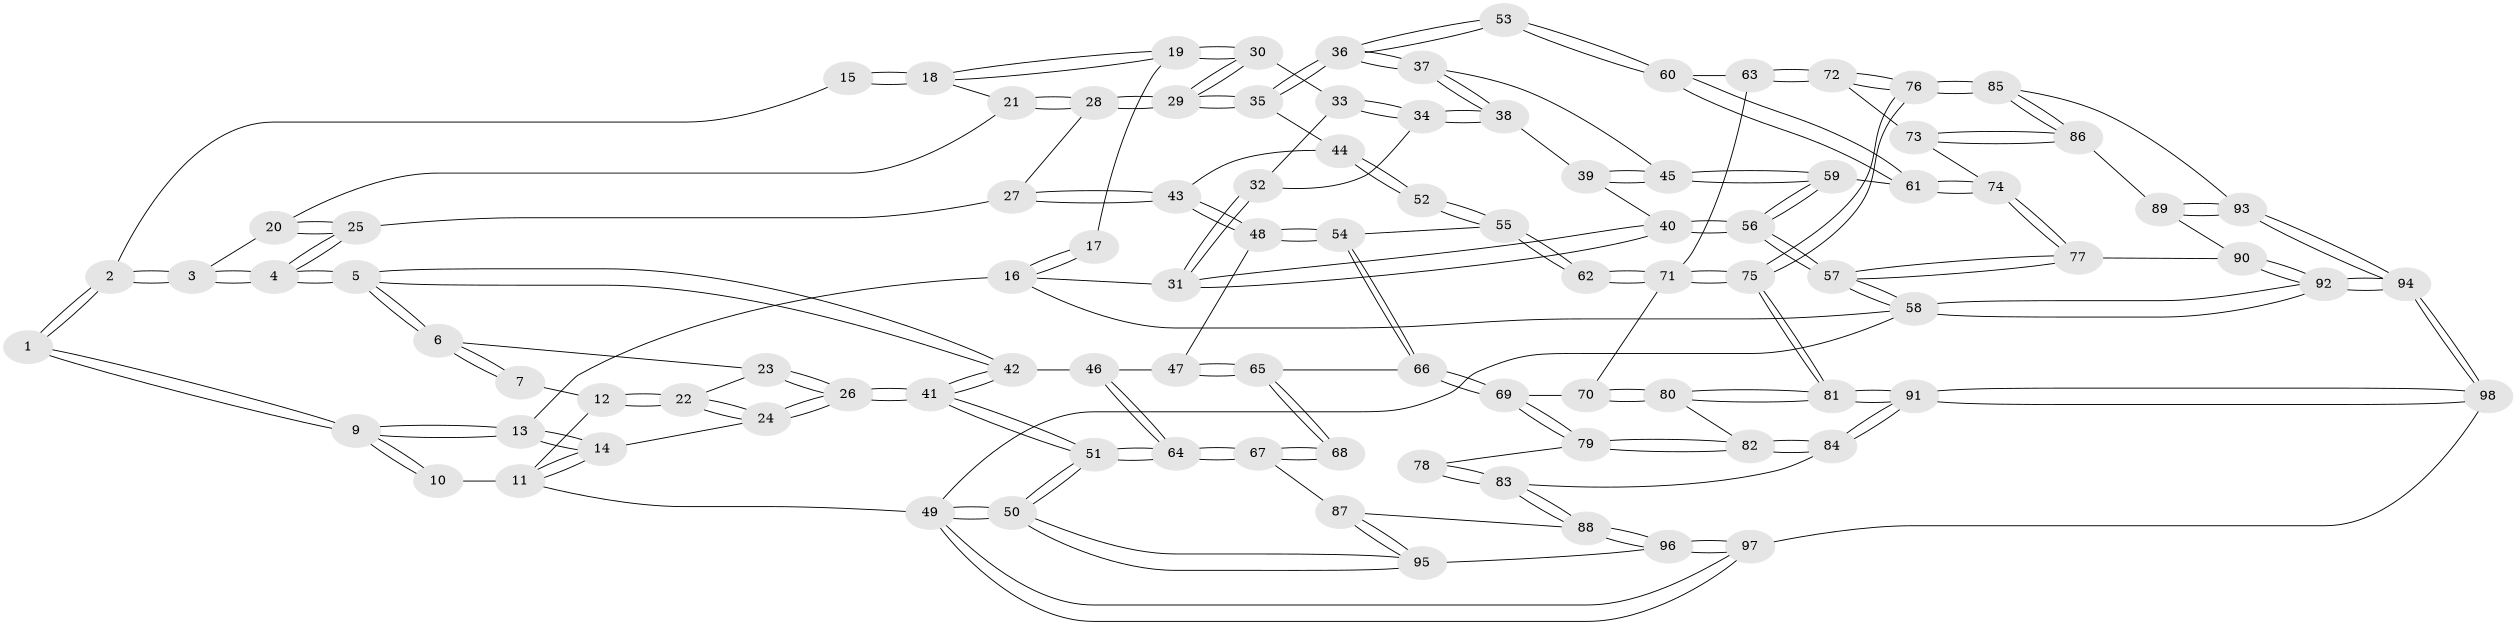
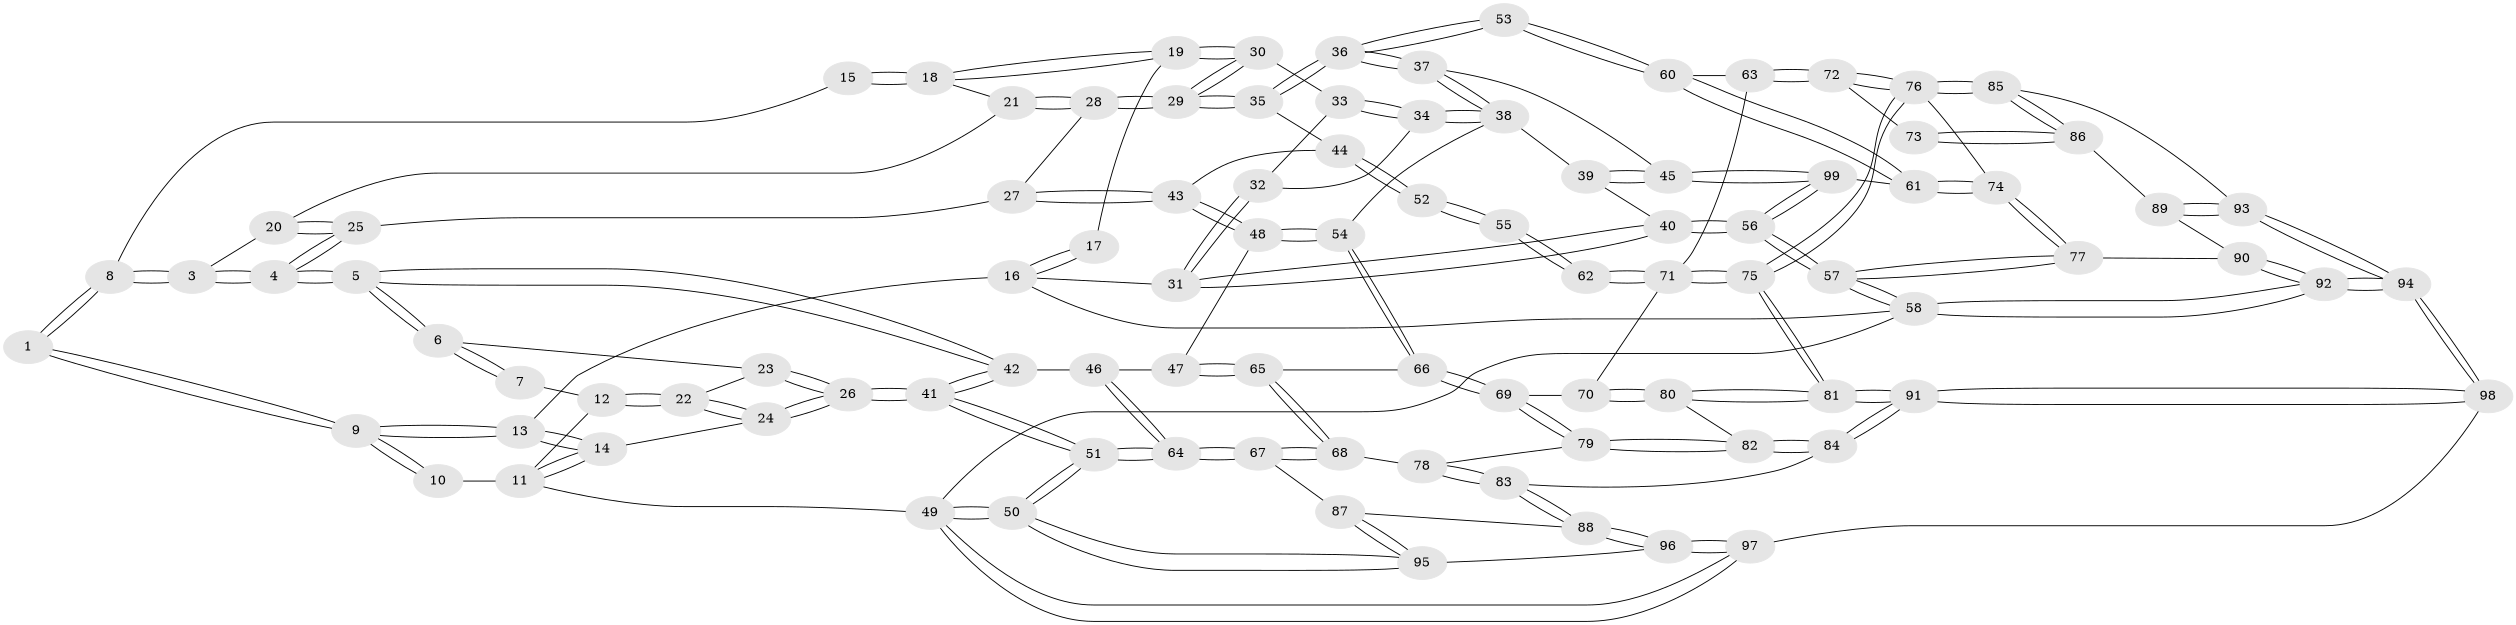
(1955, 163) -> (1949, 125)
(1832, 177) -> (1832, 177)
(1422, 231) -> (1412, 165)
(110, 277) -> (110, 277)
none -> (1381, 460)
